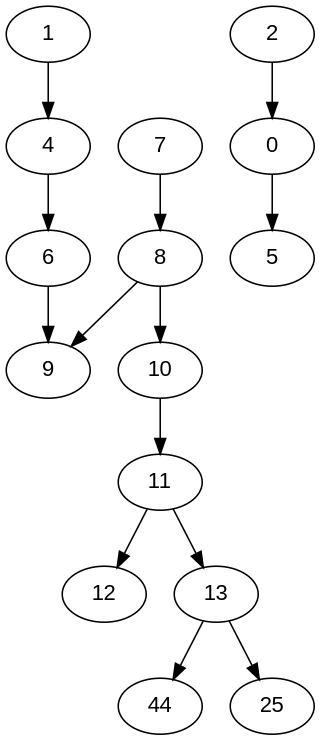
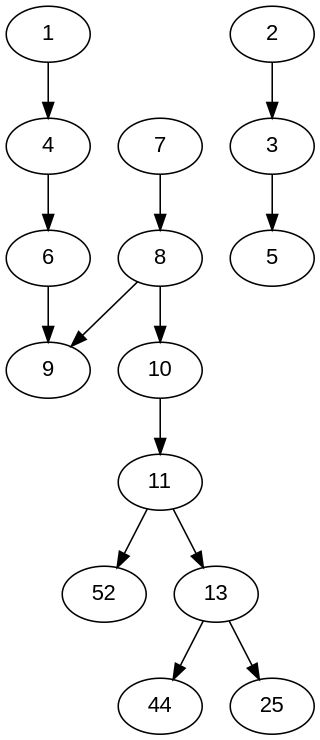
(272, 146) -> (272, 146)
(104, 594) -> (104, 594)
